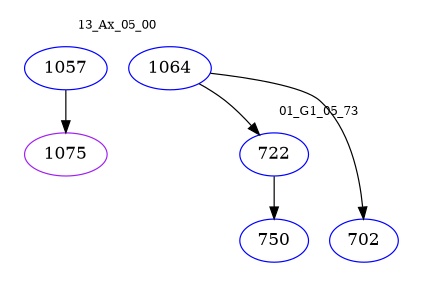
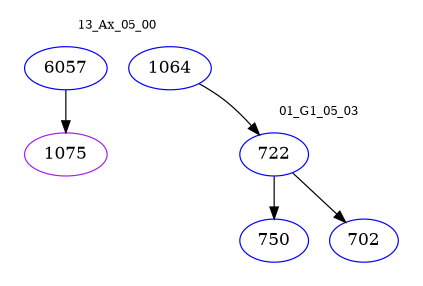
(66, 68) -> (66, 68)
(329, 110) -> (315, 194)
(319, 112) -> (319, 112)
